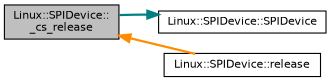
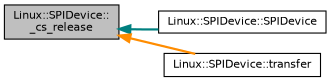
(133, 15) -> (144, 29)
(242, 65) -> (242, 65)
